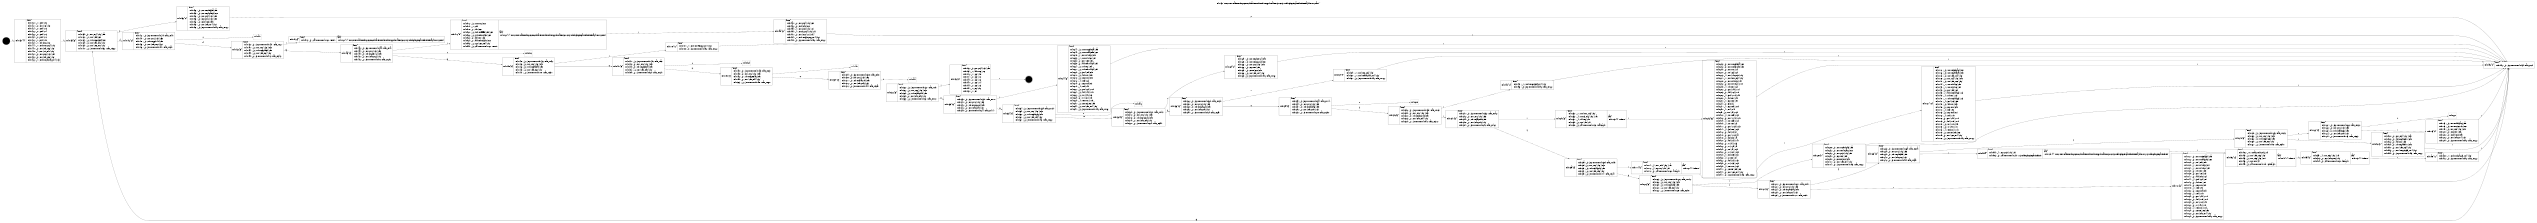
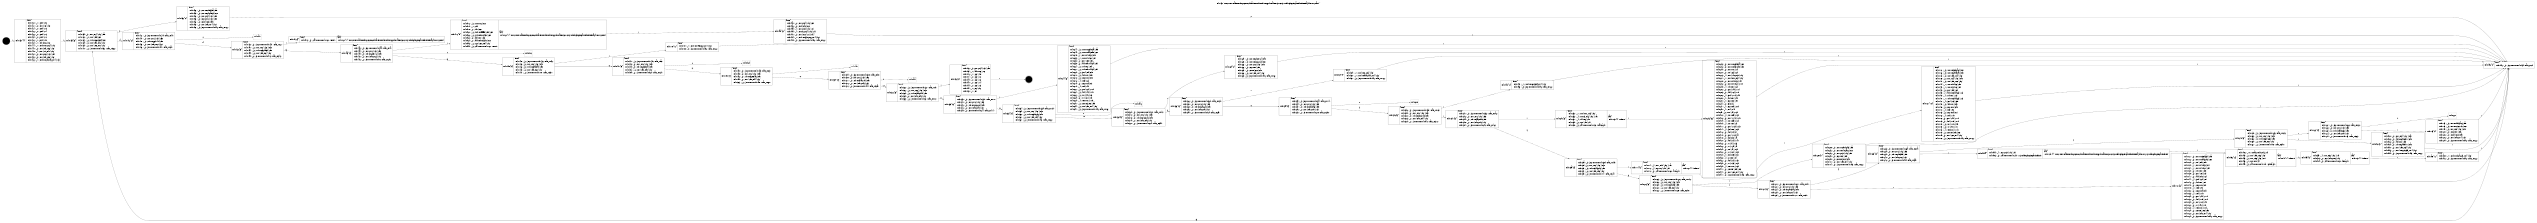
none -> (883, 86)
